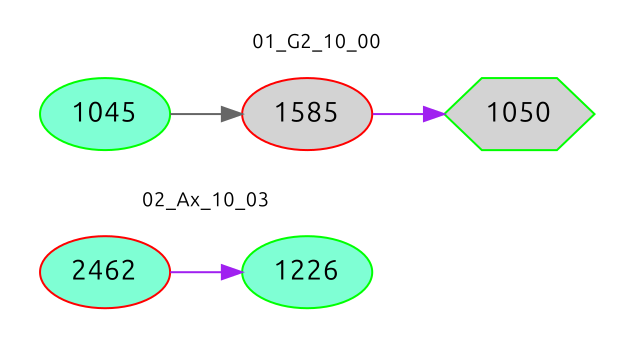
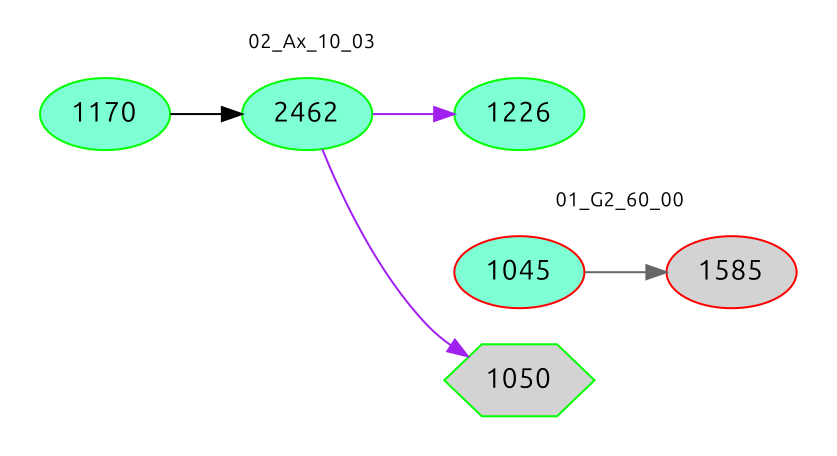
(317, 43) -> (620, 201)
none -> (105, 114)
(105, 114) -> (519, 272)
(398, 114) -> (375, 255)
(105, 272) -> (307, 114)
